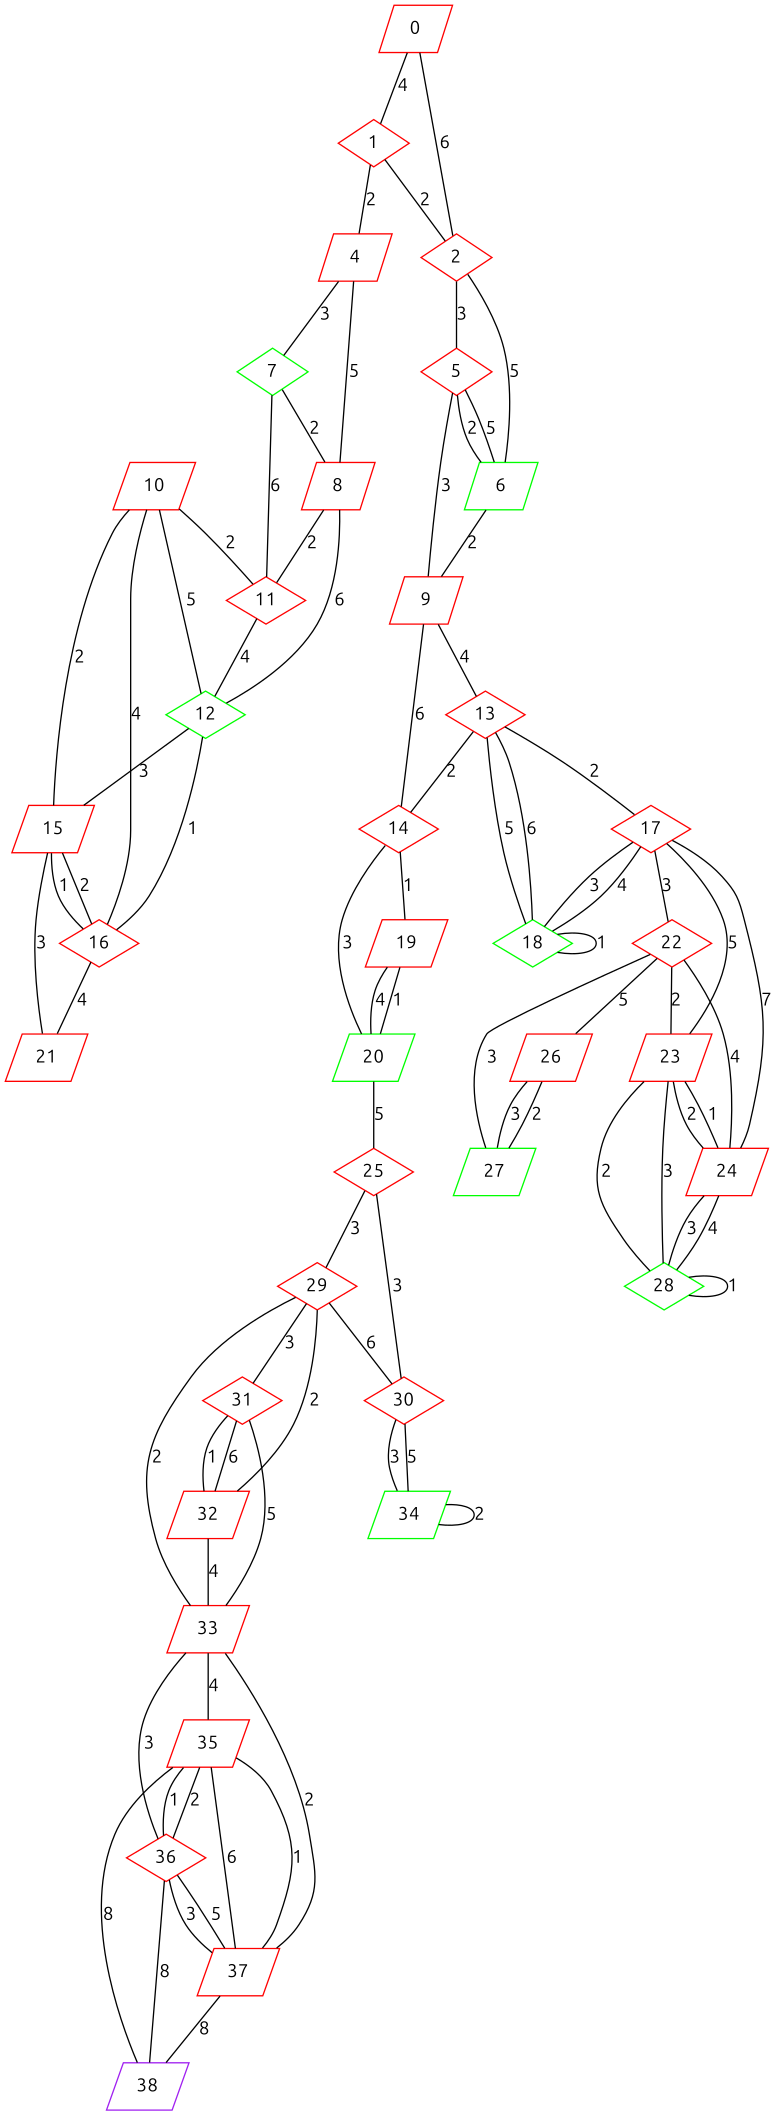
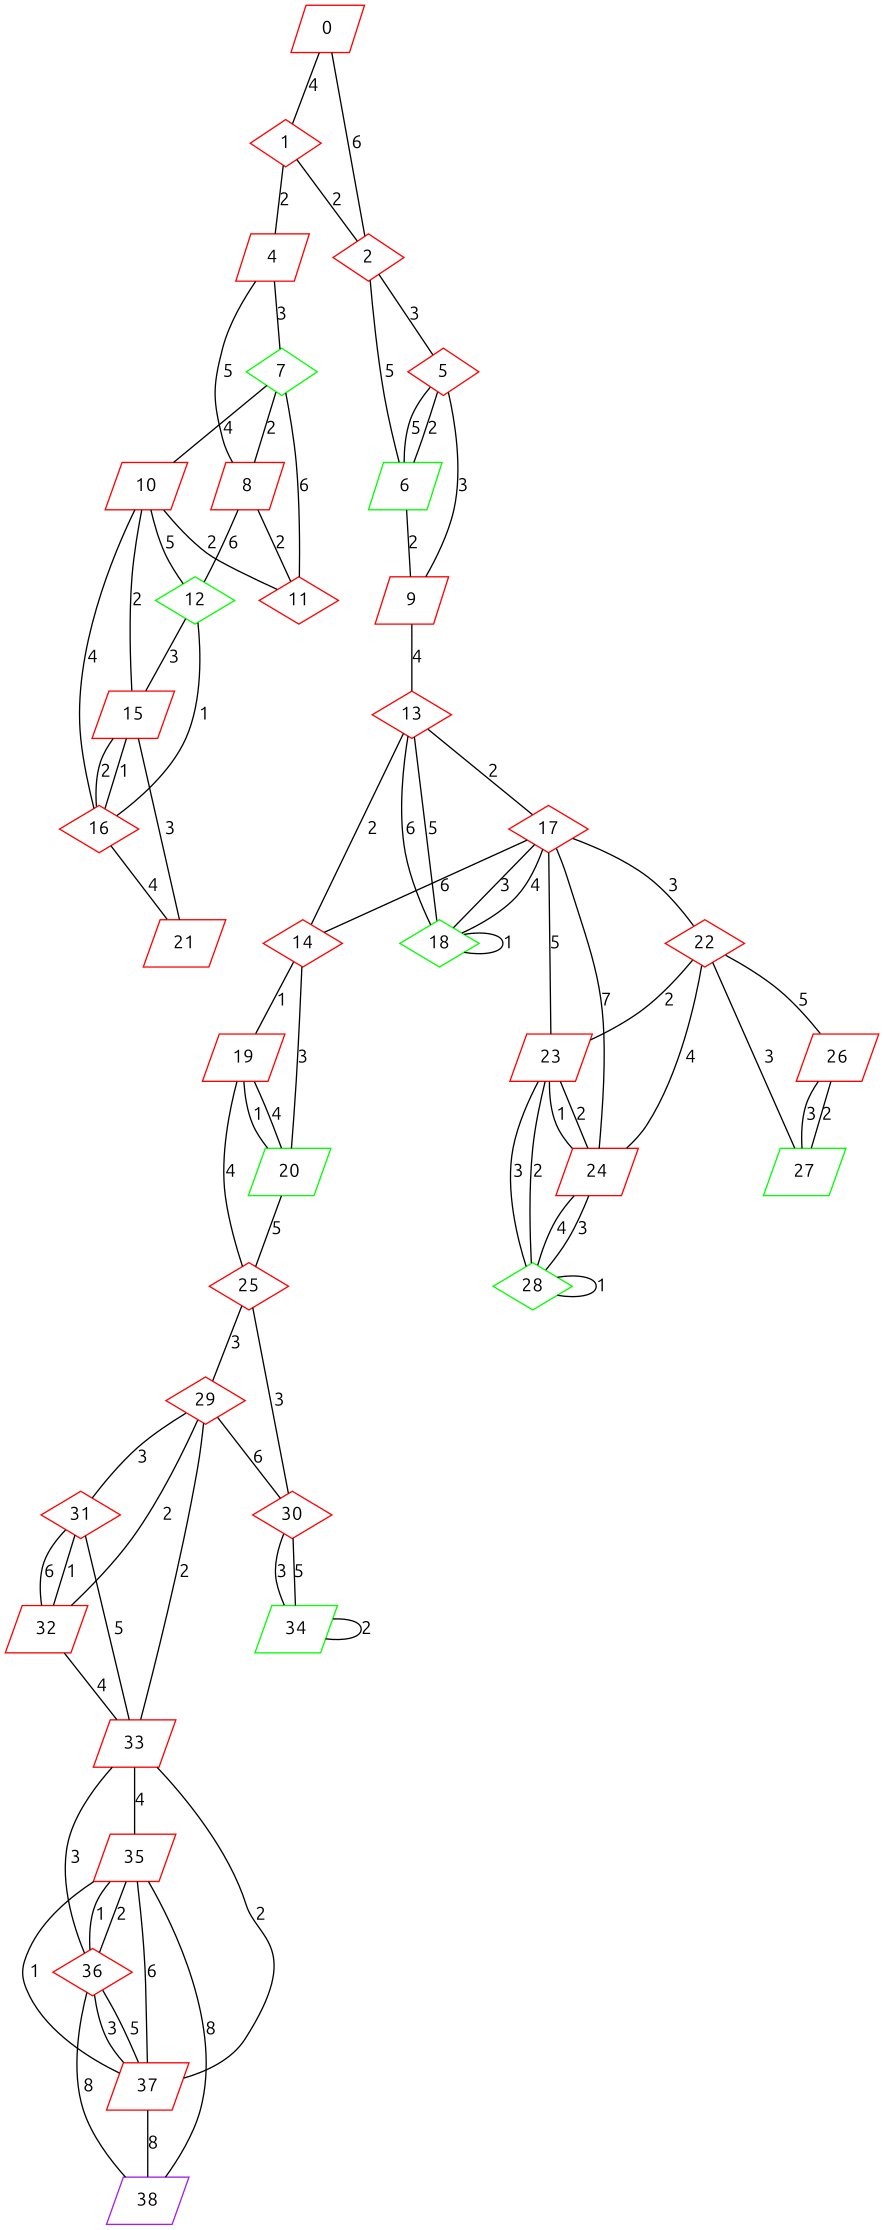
none -> (227, 418)
(236, 658) -> none
(412, 715) -> (441, 879)
none -> (224, 1175)
